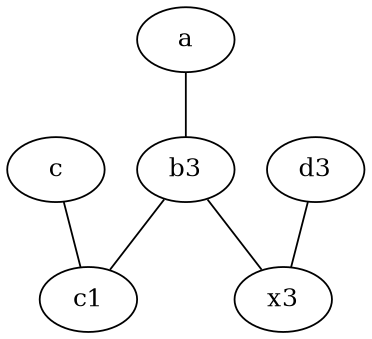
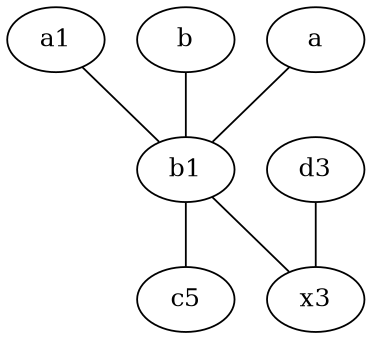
none -> (56, 40)
none -> (186, 40)
(56, 170) -> none
(186, 170) -> (186, 170)
(88, 299) -> (186, 299)
